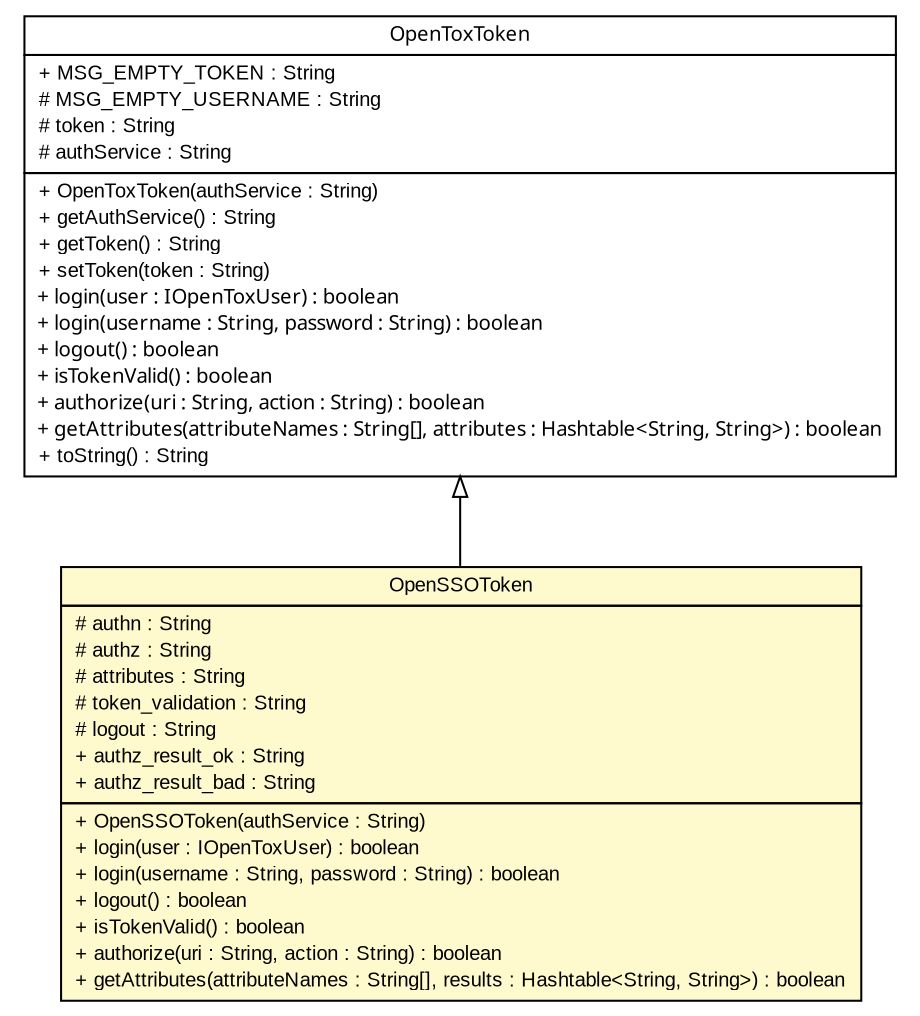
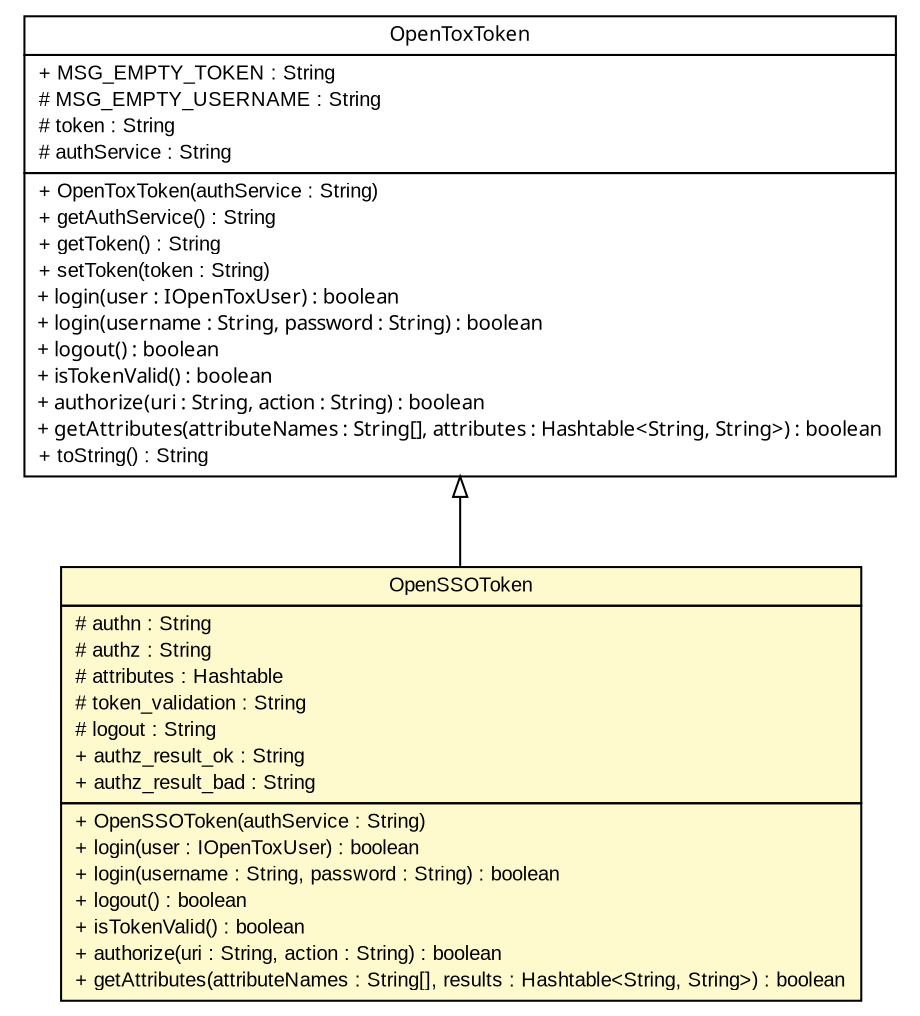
(161, 677) -> (180, 677)
